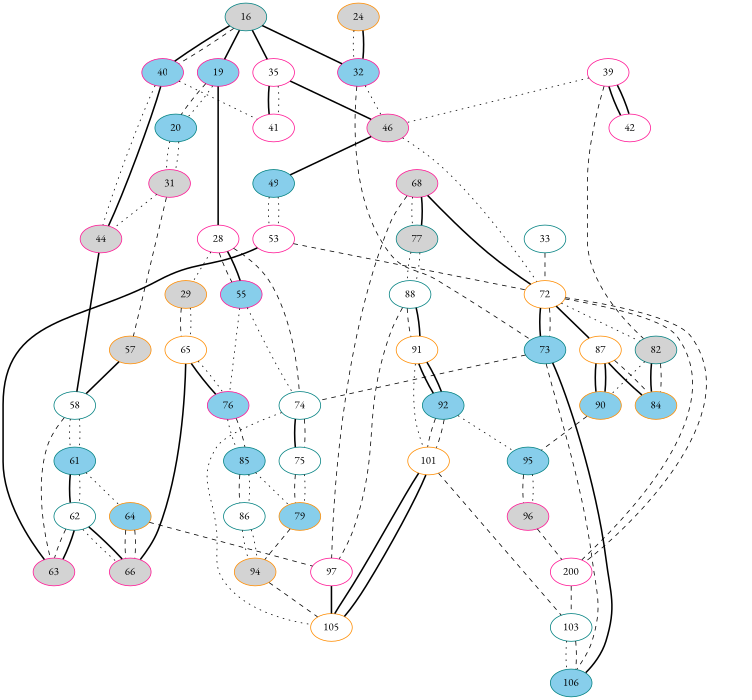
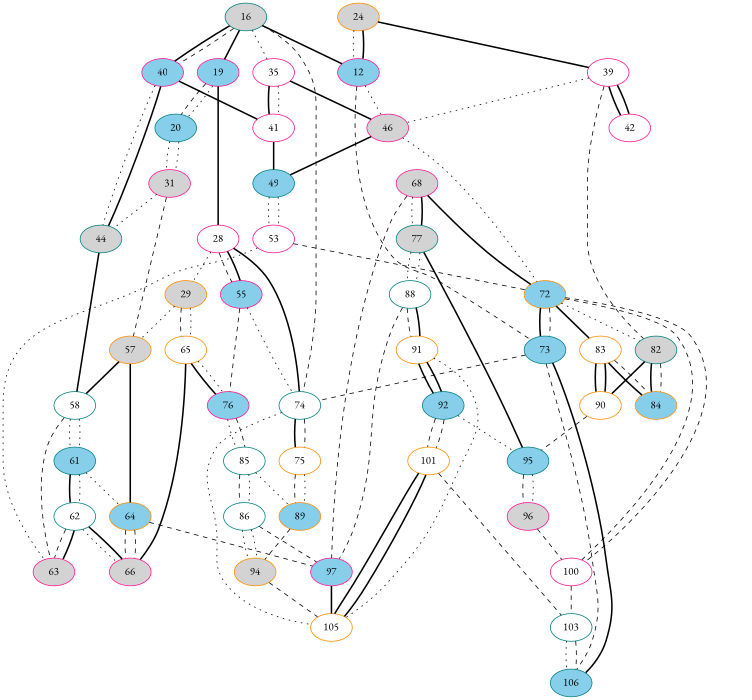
(260, 45) -> (260, 45)
none -> (483, 45)
(358, 72) -> (358, 72)
(212, 97) -> (212, 97)
none -> (274, 156)
none -> (316, 198)
(101, 239) -> (101, 239)
(545, 239) -> none
(545, 294) -> (545, 294)
(284, 311) -> (284, 311)
none -> (158, 322)
(33, 337) -> (33, 337)
none -> (475, 349)
(235, 350) -> (235, 350)
(600, 350) -> (600, 350)
(635, 371) -> (635, 371)
(600, 405) -> (600, 405)
(414, 406) -> (447, 495)
none -> (130, 433)
(244, 461) -> (244, 461)
(300, 461) -> (300, 461)
(300, 516) -> (300, 516)
none -> (288, 544)
(331, 572) -> (331, 572)
(571, 572) -> (571, 572)
